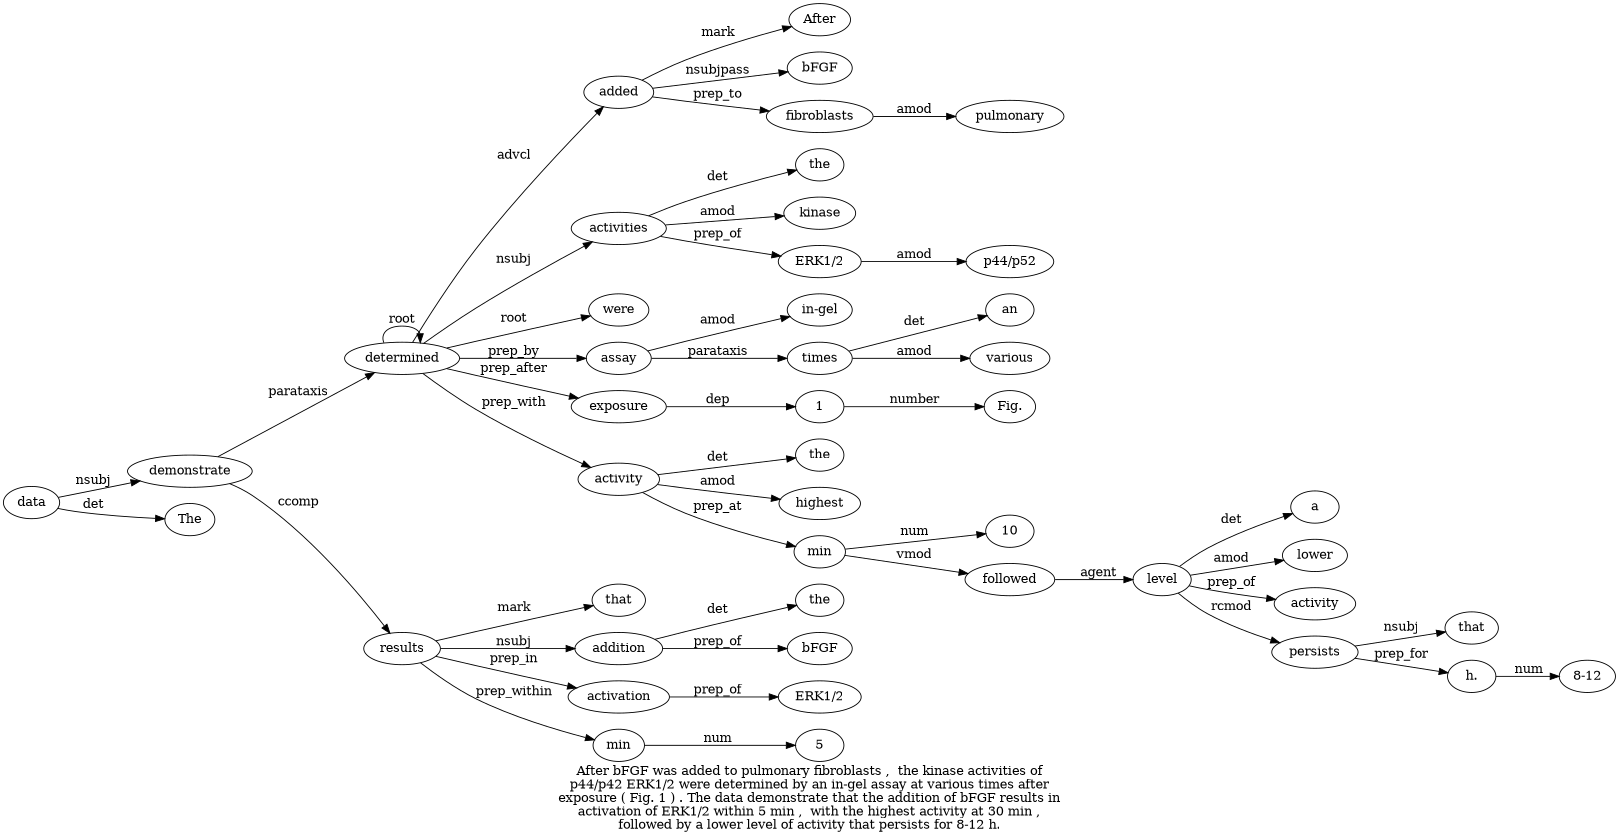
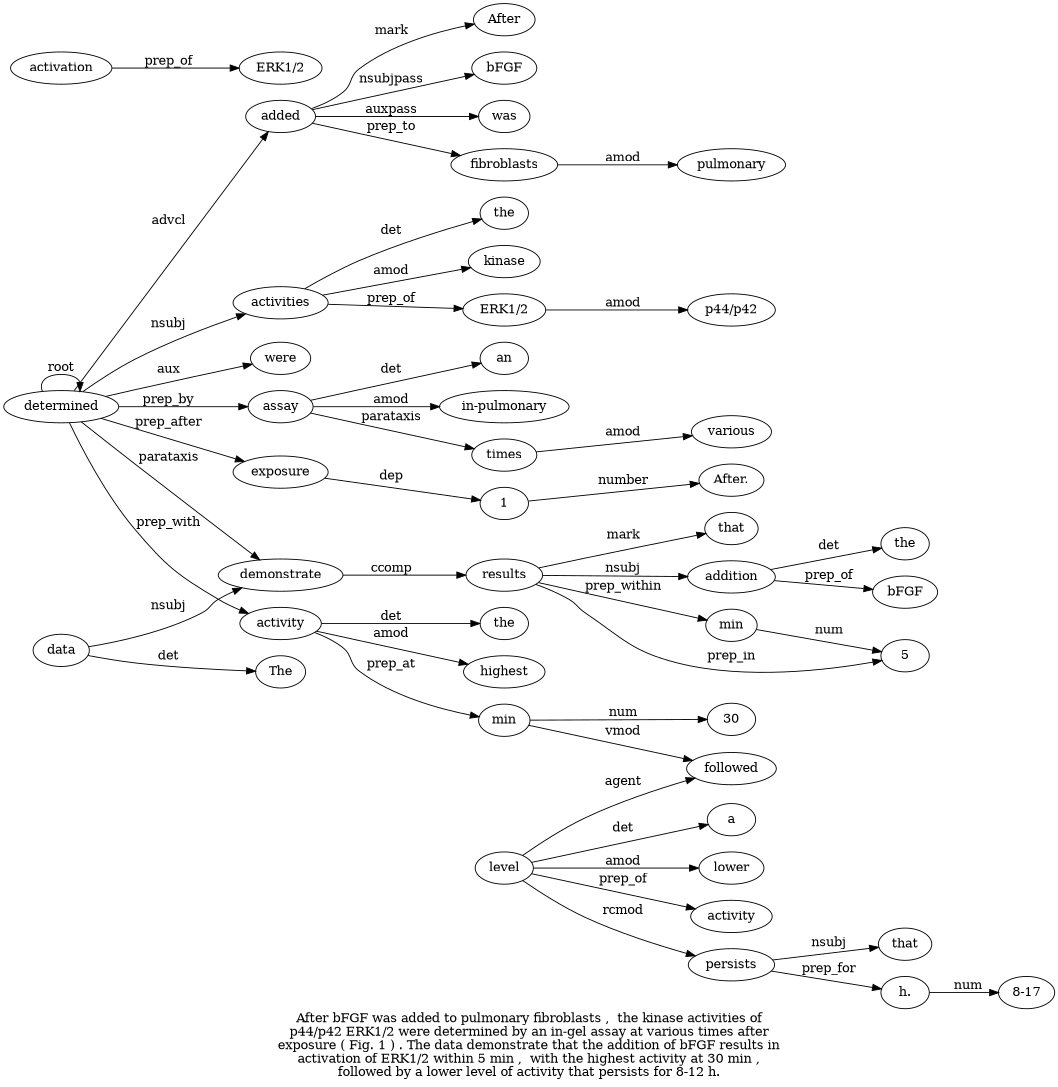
none -> (504, 116)
(1010, 262) -> (731, 310)
(820, 310) -> (504, 407)
(514, 318) -> (169, 370)
(914, 334) -> (391, 383)
(1010, 407) -> (731, 480)
(292, 417) -> (167, 488)
(1010, 531) -> (731, 719)
(1089, 580) -> (601, 811)
(502, 671) -> (694, 666)
(1587, 676) -> (1027, 993)
